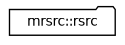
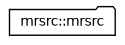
(62, 22) -> (62, 22)
